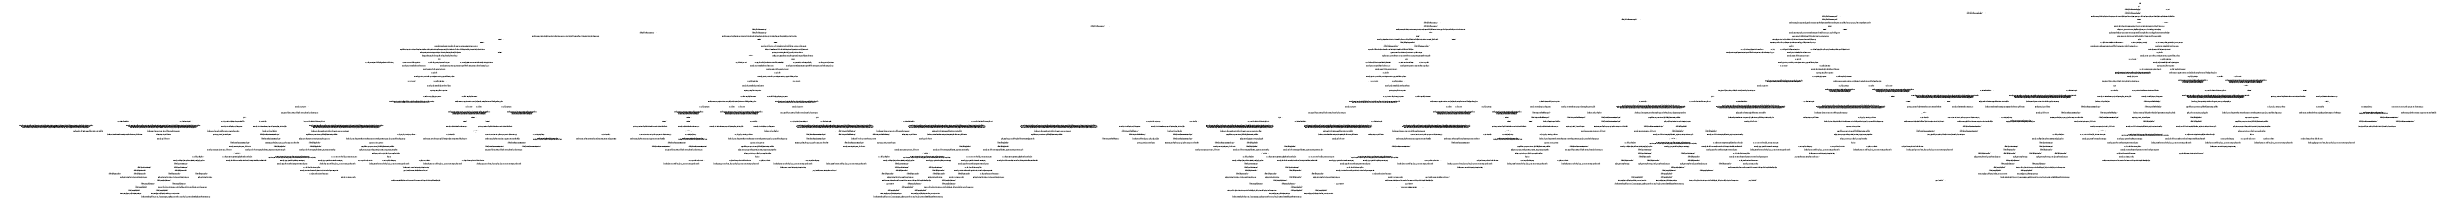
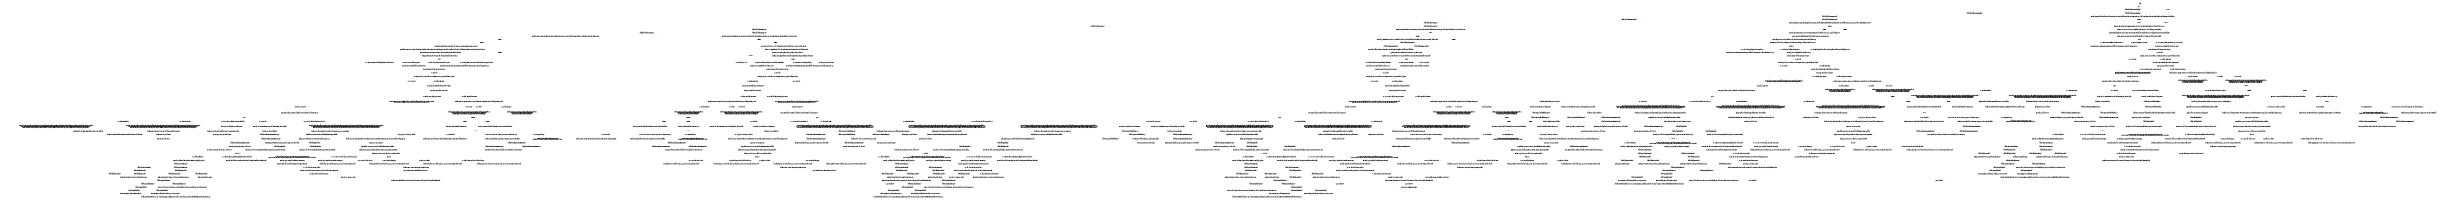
(1773, 50) -> none
